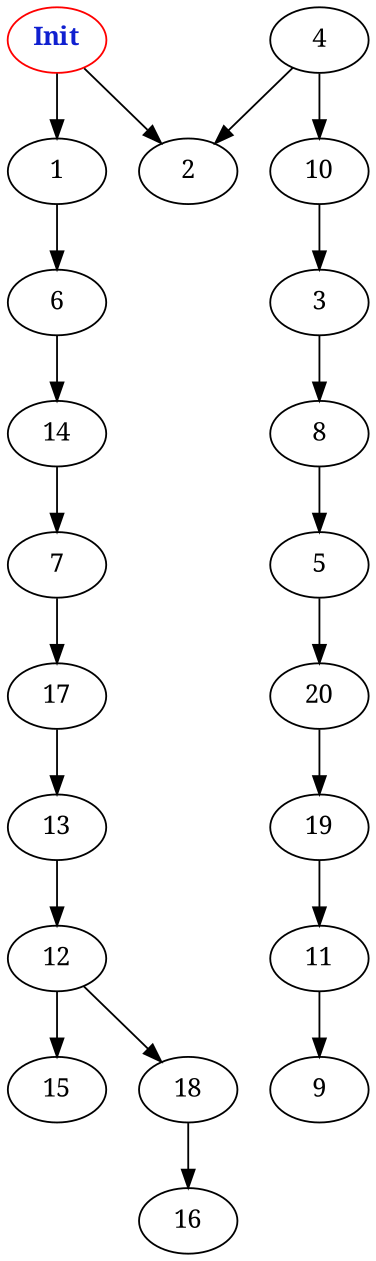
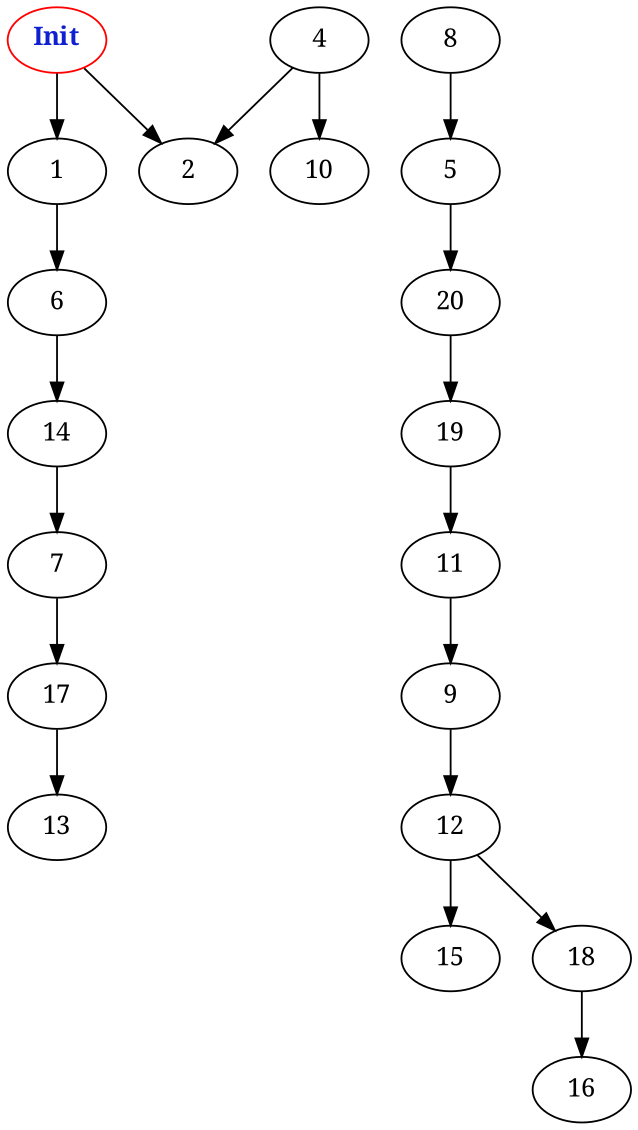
(319, 302) -> none
(57, 884) -> (451, 753)
